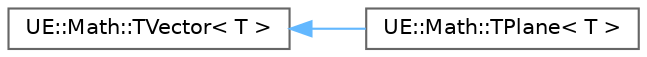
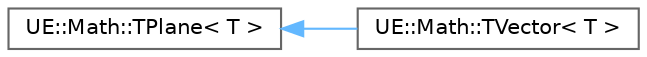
(339, 29) -> (331, 29)
